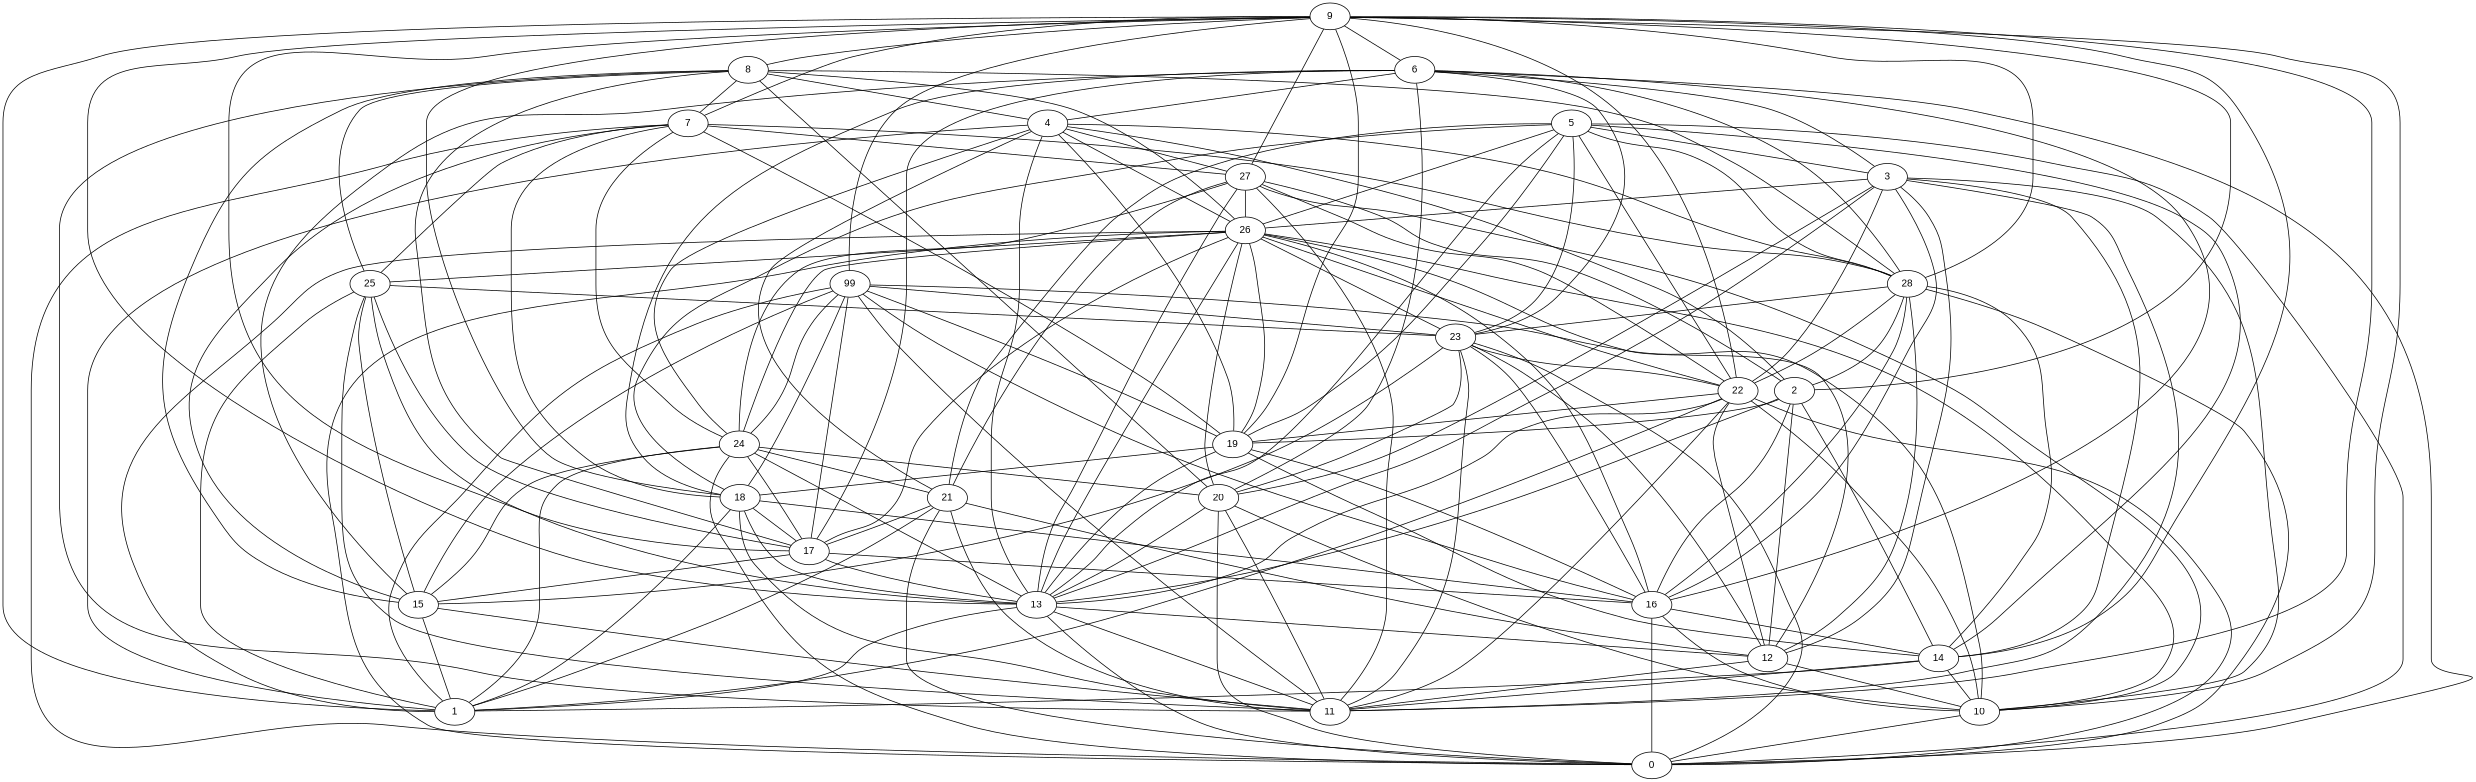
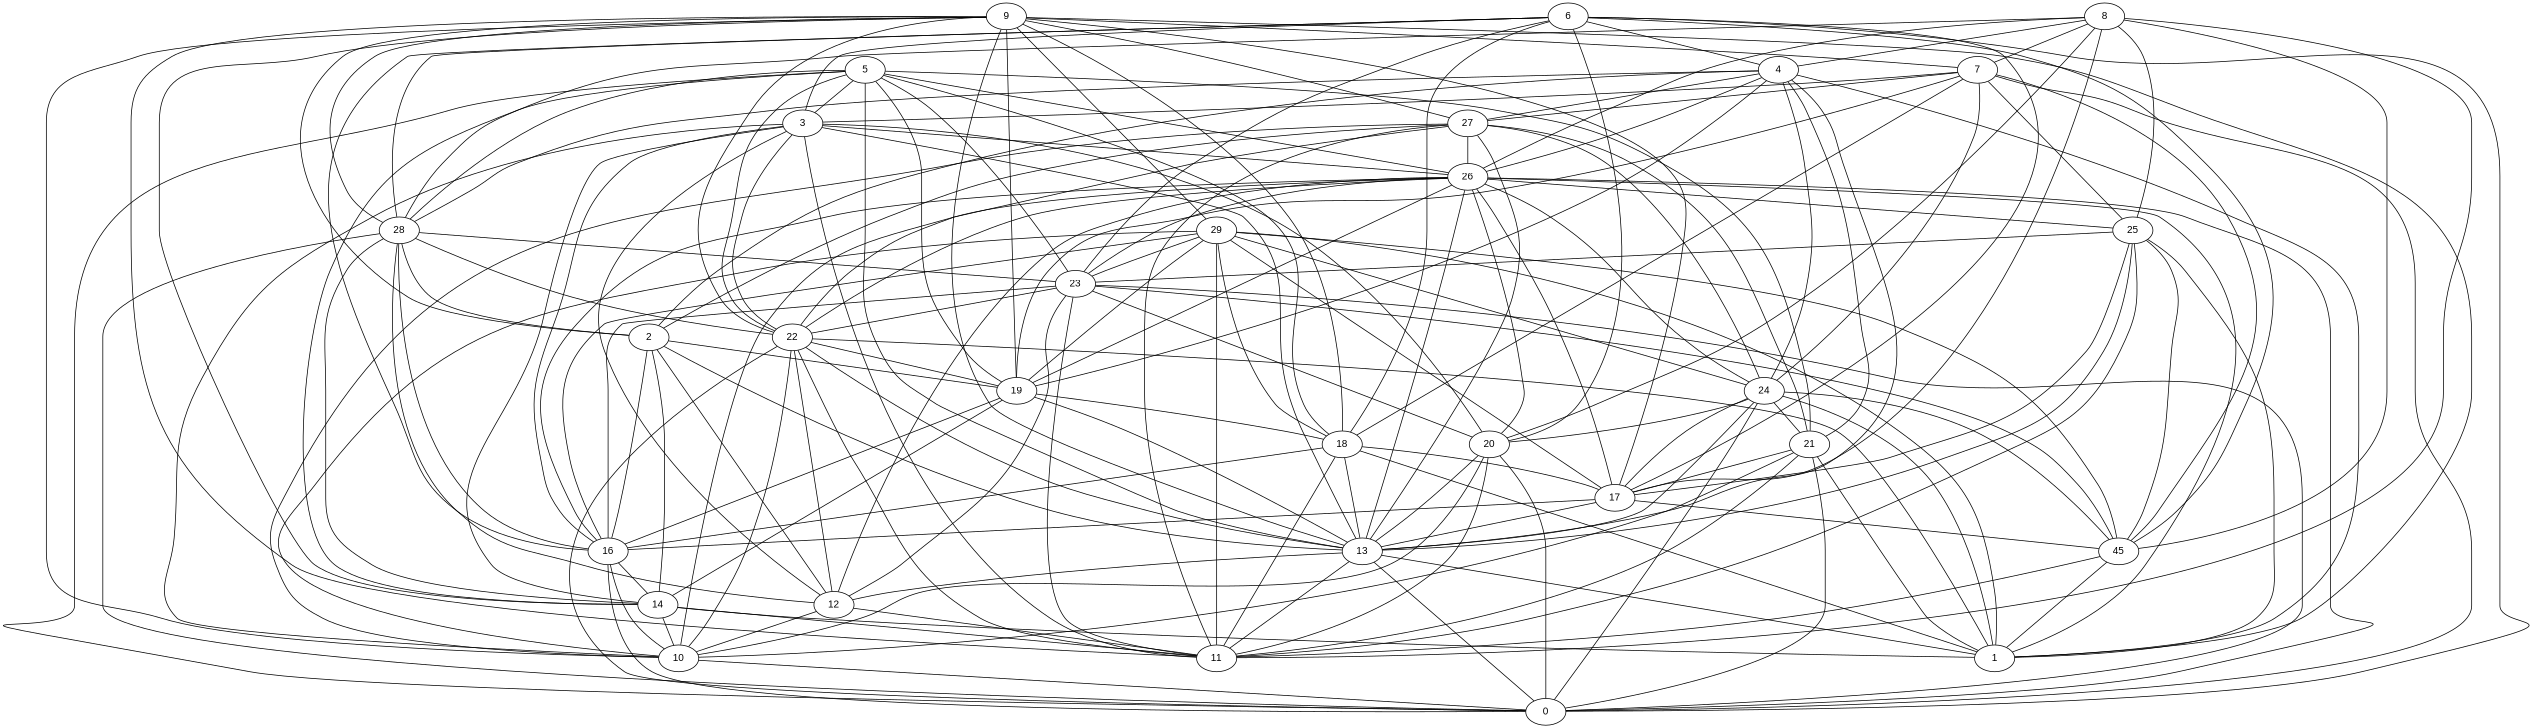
(1038, 33) -> none
(1372, 43) -> none
(1334, 172) -> (1362, 104)
(850, 284) -> (1217, 230)
(1355, 592) -> (1257, 606)
(418, 605) -> (2119, 551)
